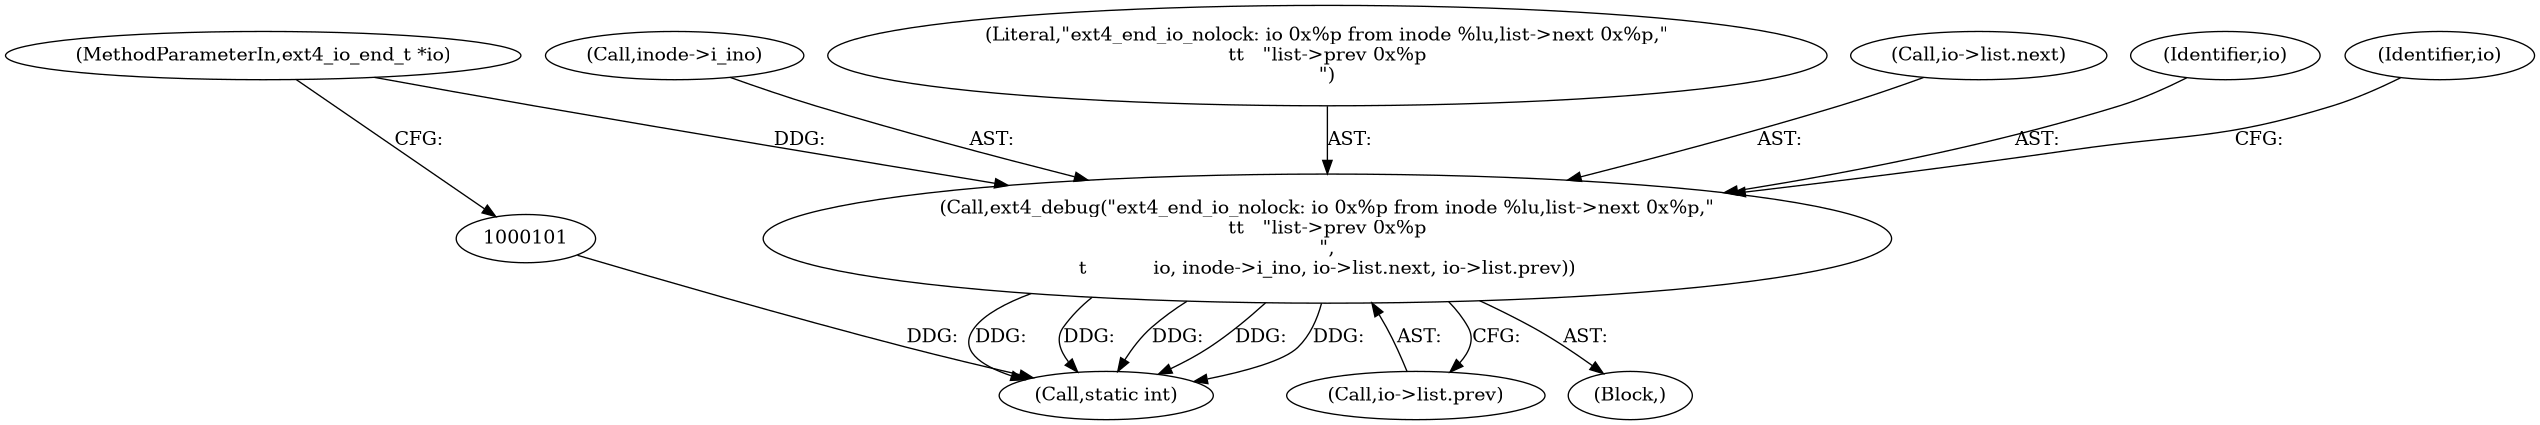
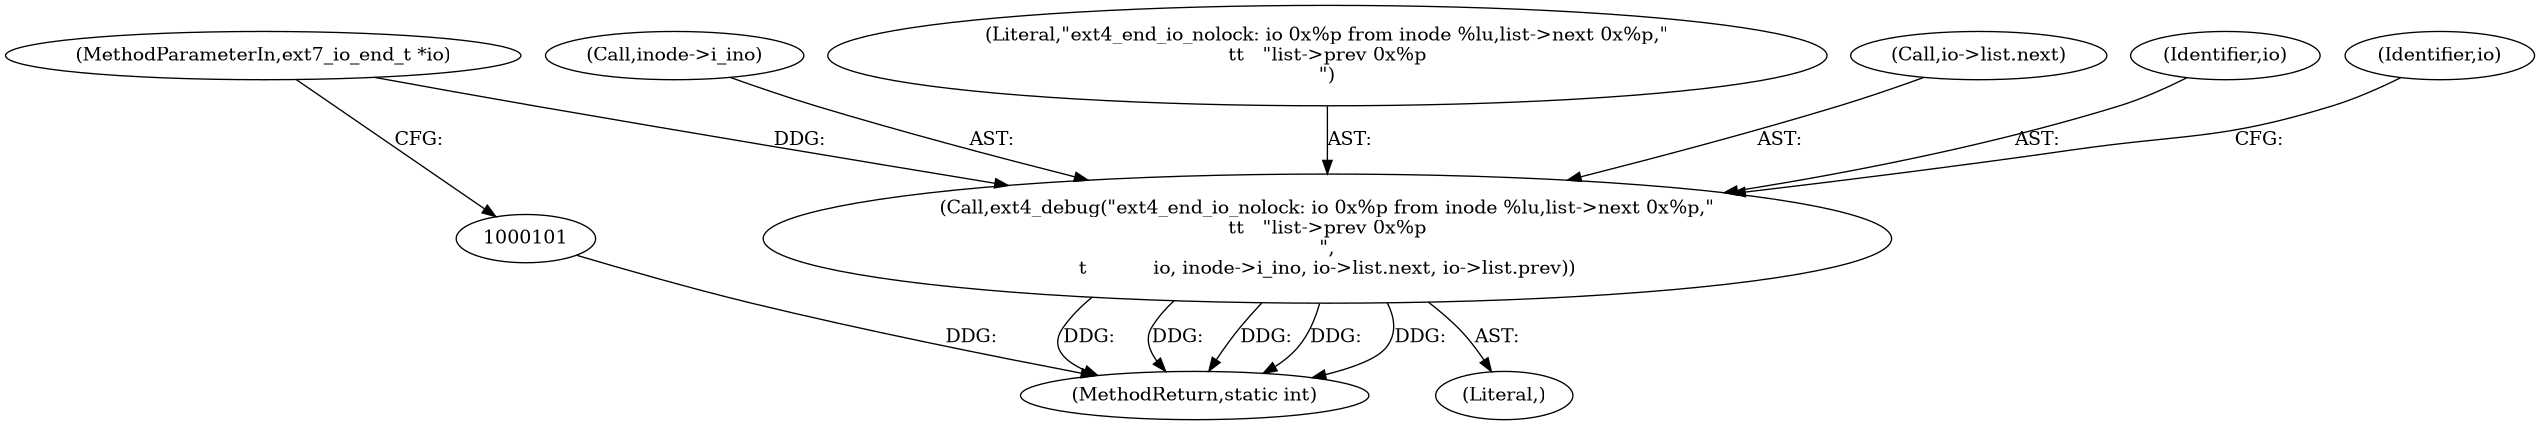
(263, 56) -> (263, 56)
(1106, 396) -> (1195, 396)
(1416, 396) -> none
(1630, 396) -> (1504, 396)
